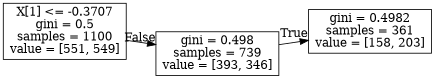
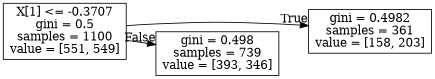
(290, 43) -> (213, 22)
